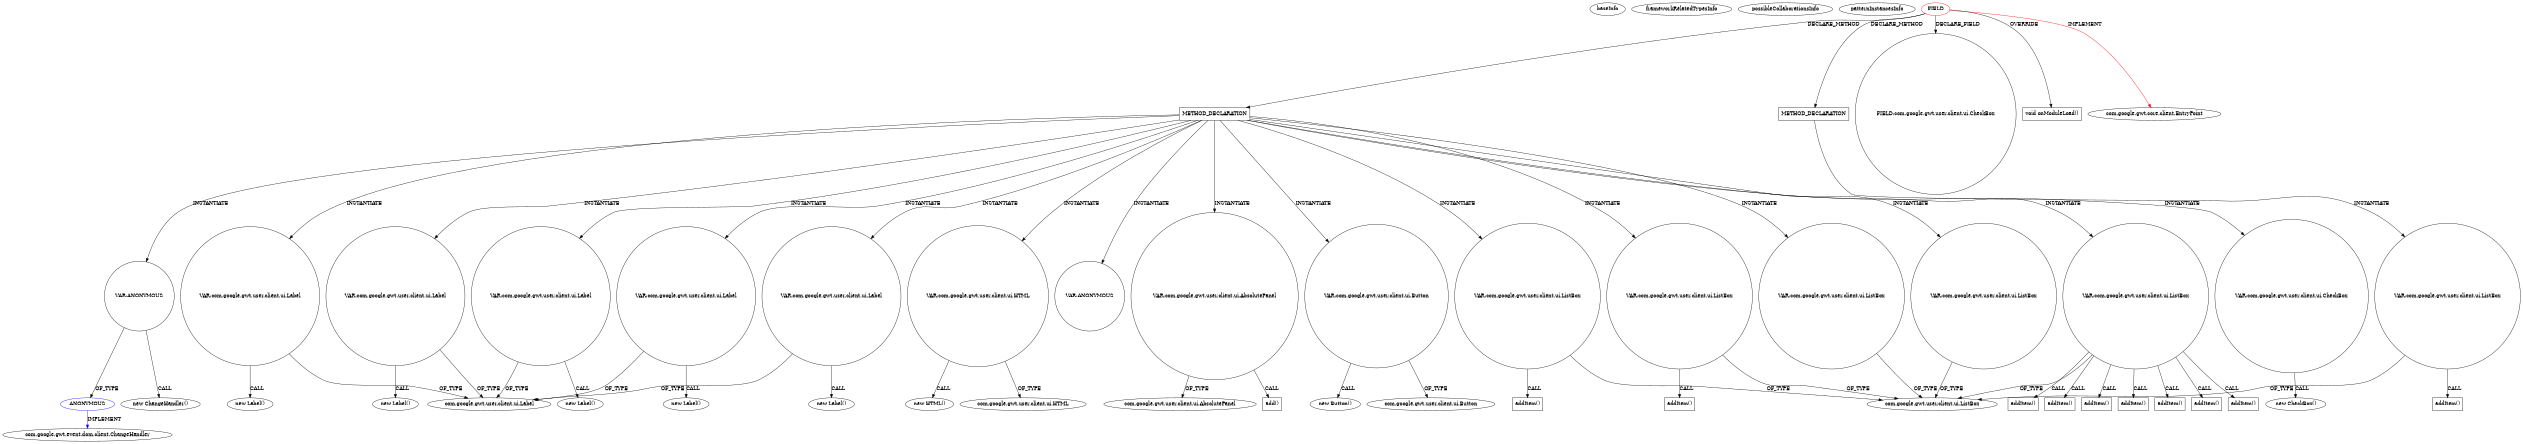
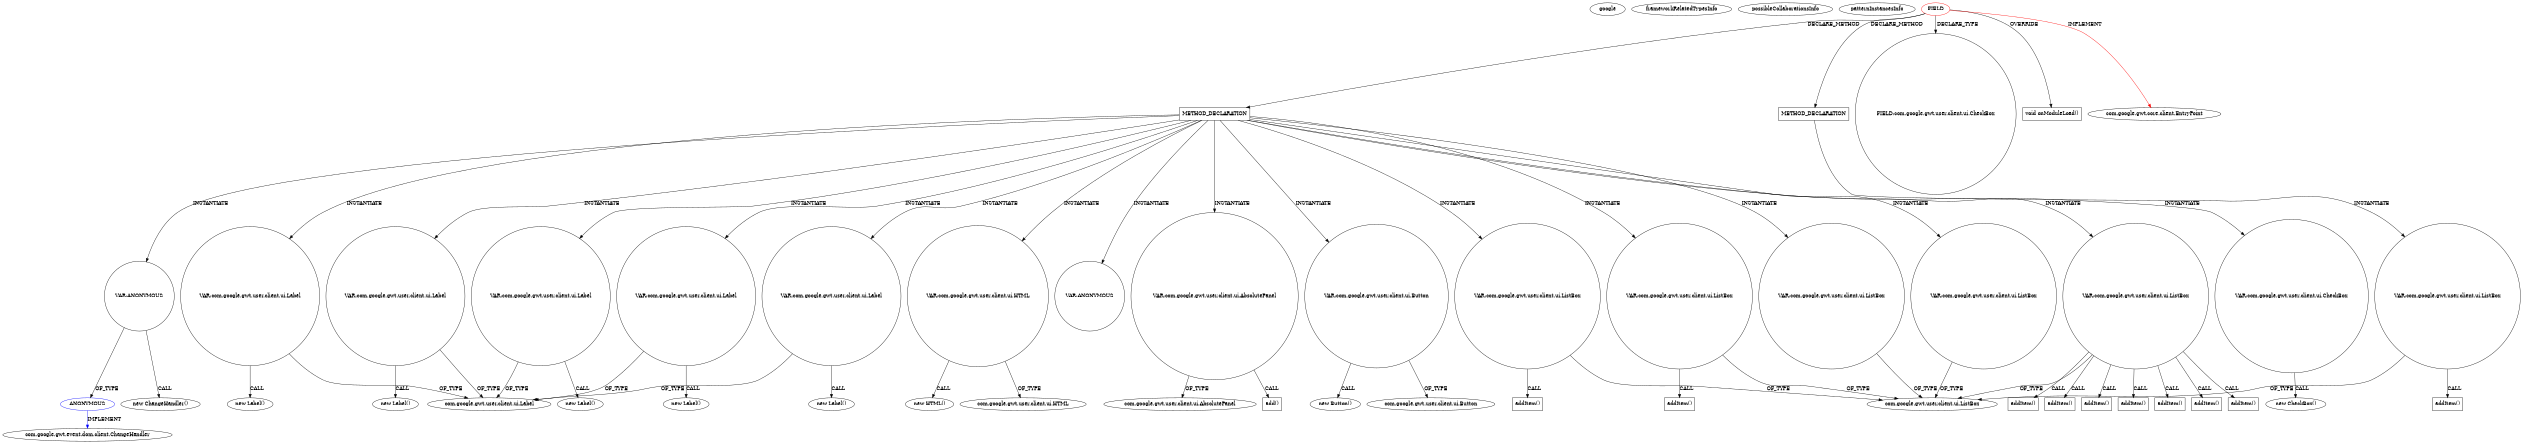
(1608, 9) -> (1608, 9)
(1958, 25) -> (1958, 25)
